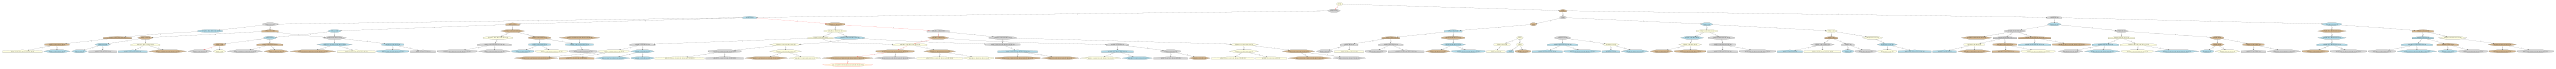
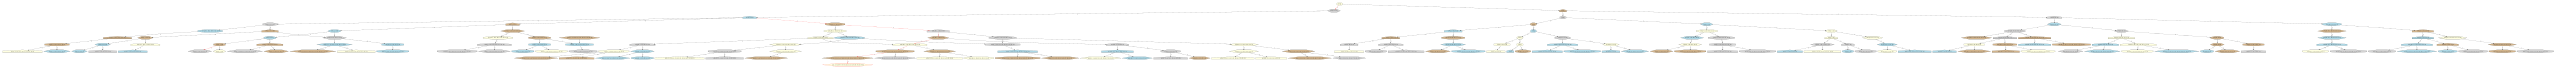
none -> (1533, 31)
(1831, 38) -> (1831, 38)
(168, 51) -> none
(423, 51) -> none
(1325, 51) -> none
(2227, 51) -> (2227, 51)
(2284, 51) -> none
(2315, 51) -> (2315, 51)
(805, 58) -> none
